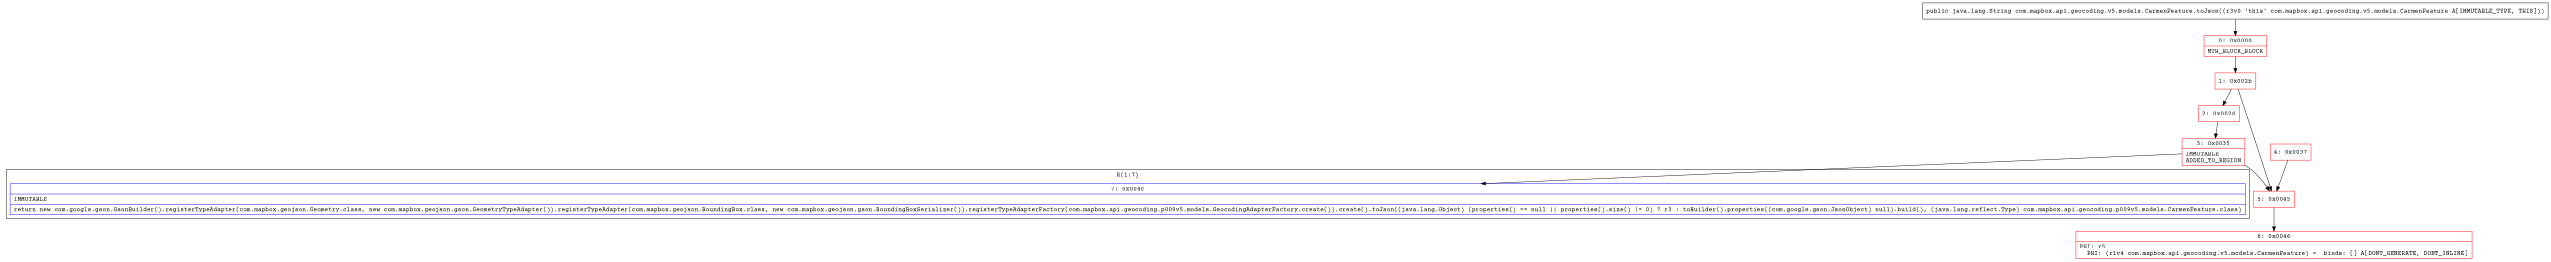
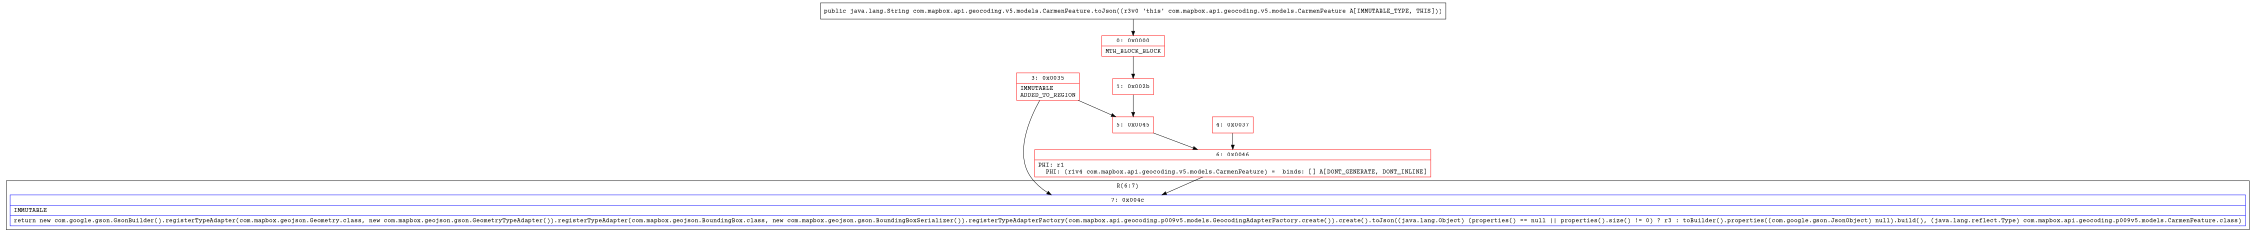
(2219, 114) -> none
(2283, 174) -> (1233, 139)
(1128, 175) -> (1128, 186)
none -> (1184, 185)
(2095, 247) -> (1053, 165)
